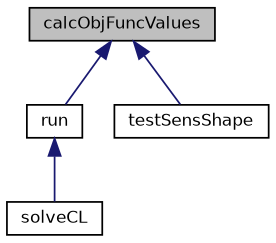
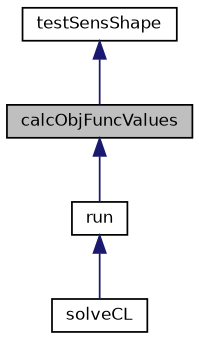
(162, 80) -> (100, 82)
